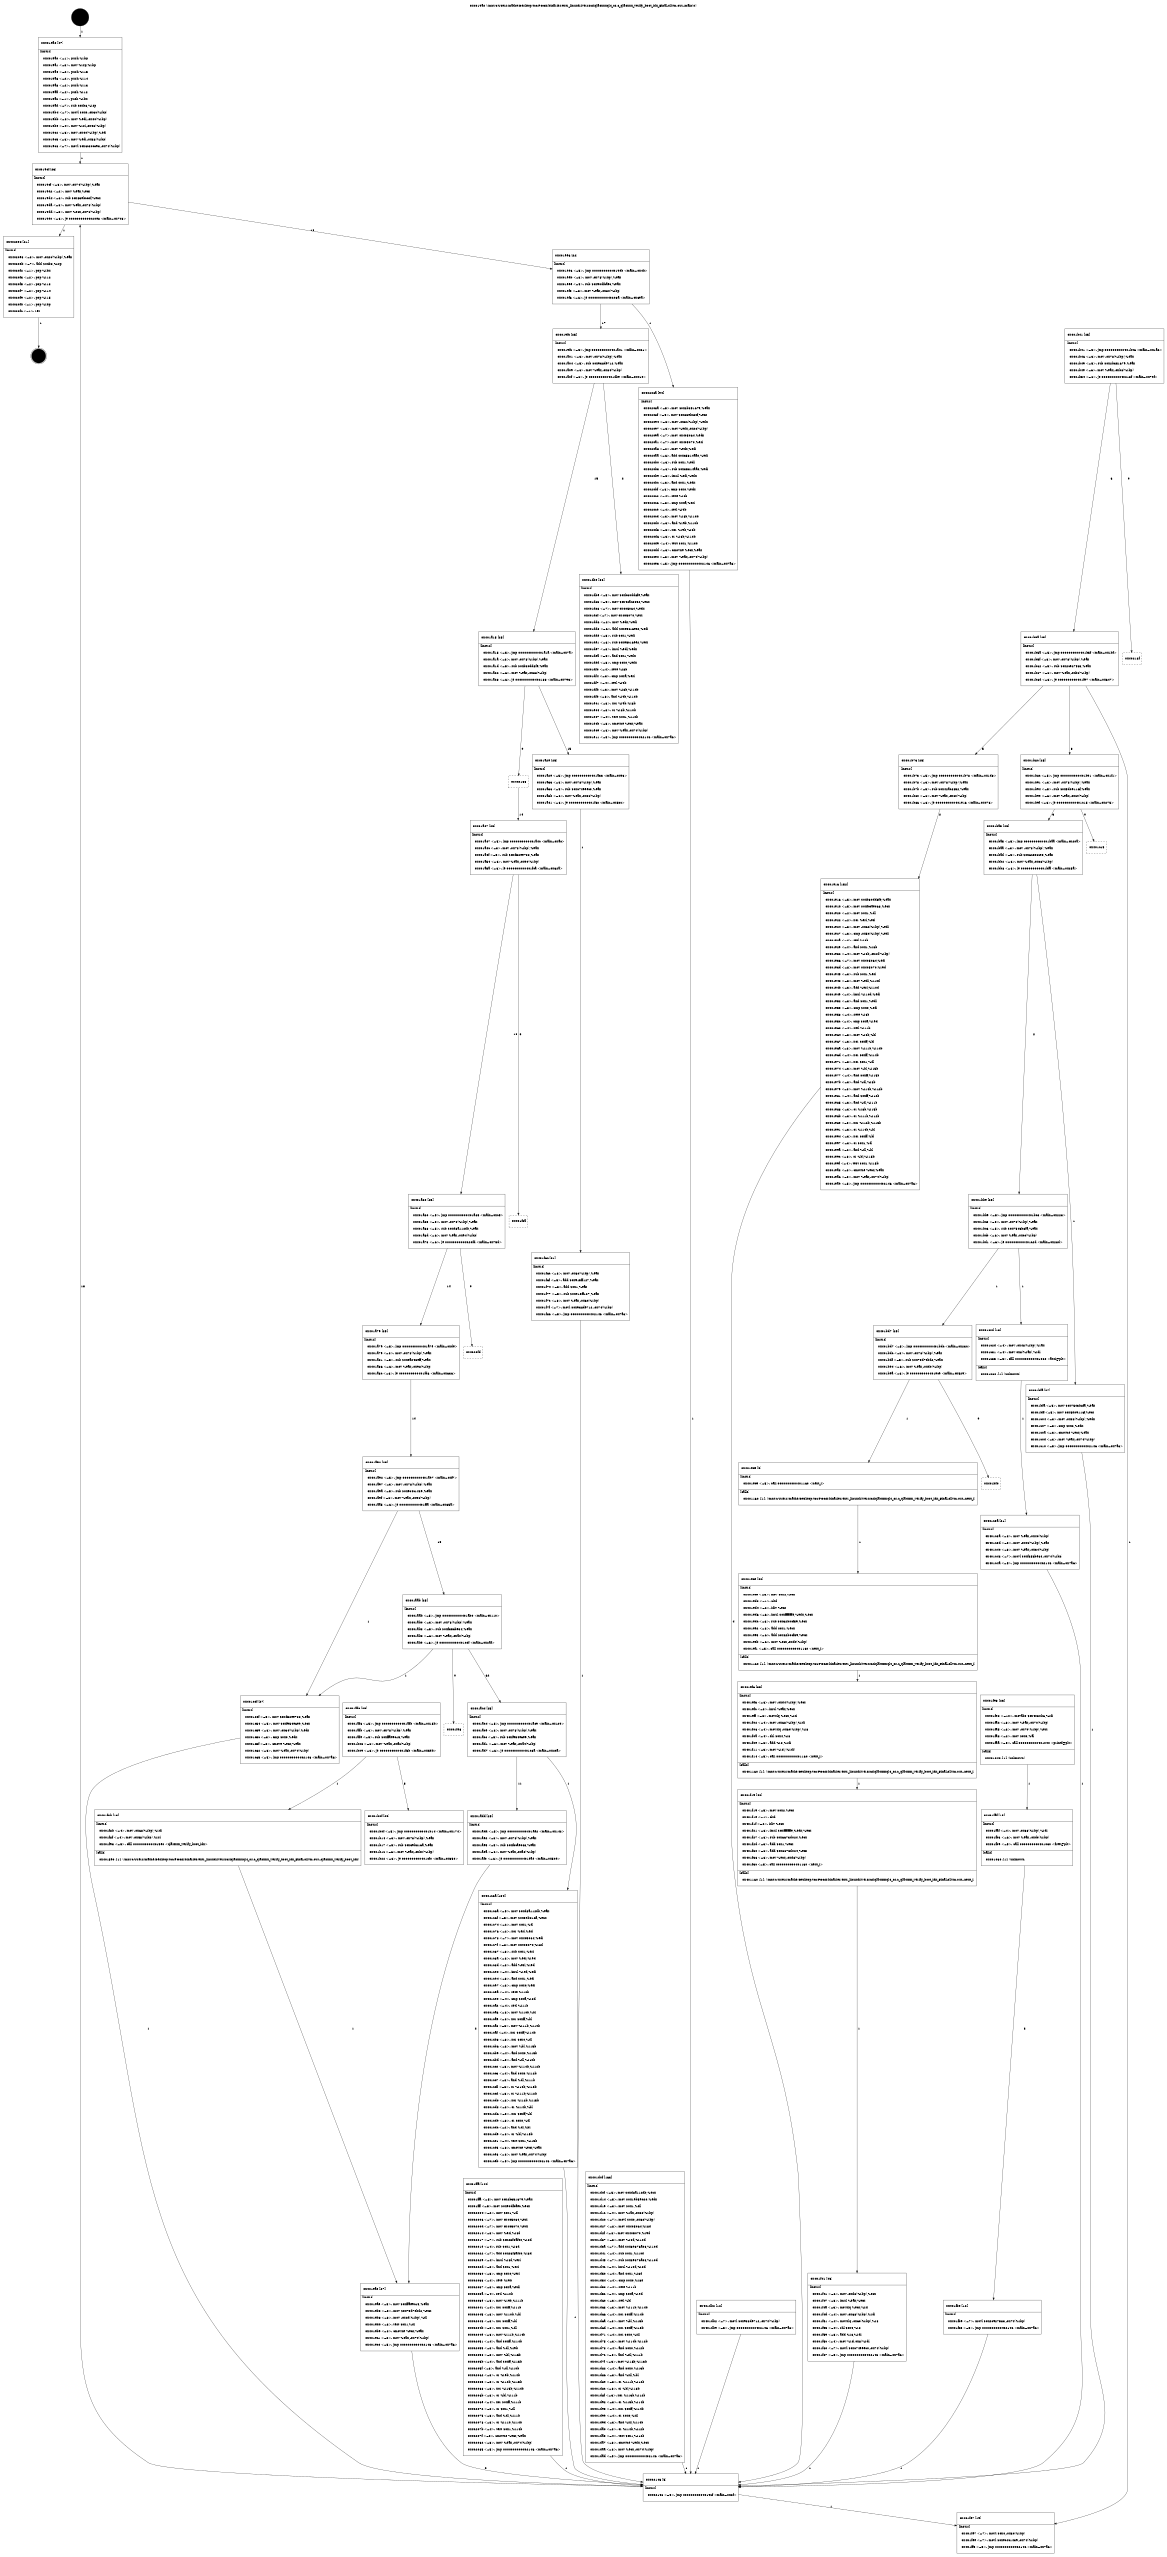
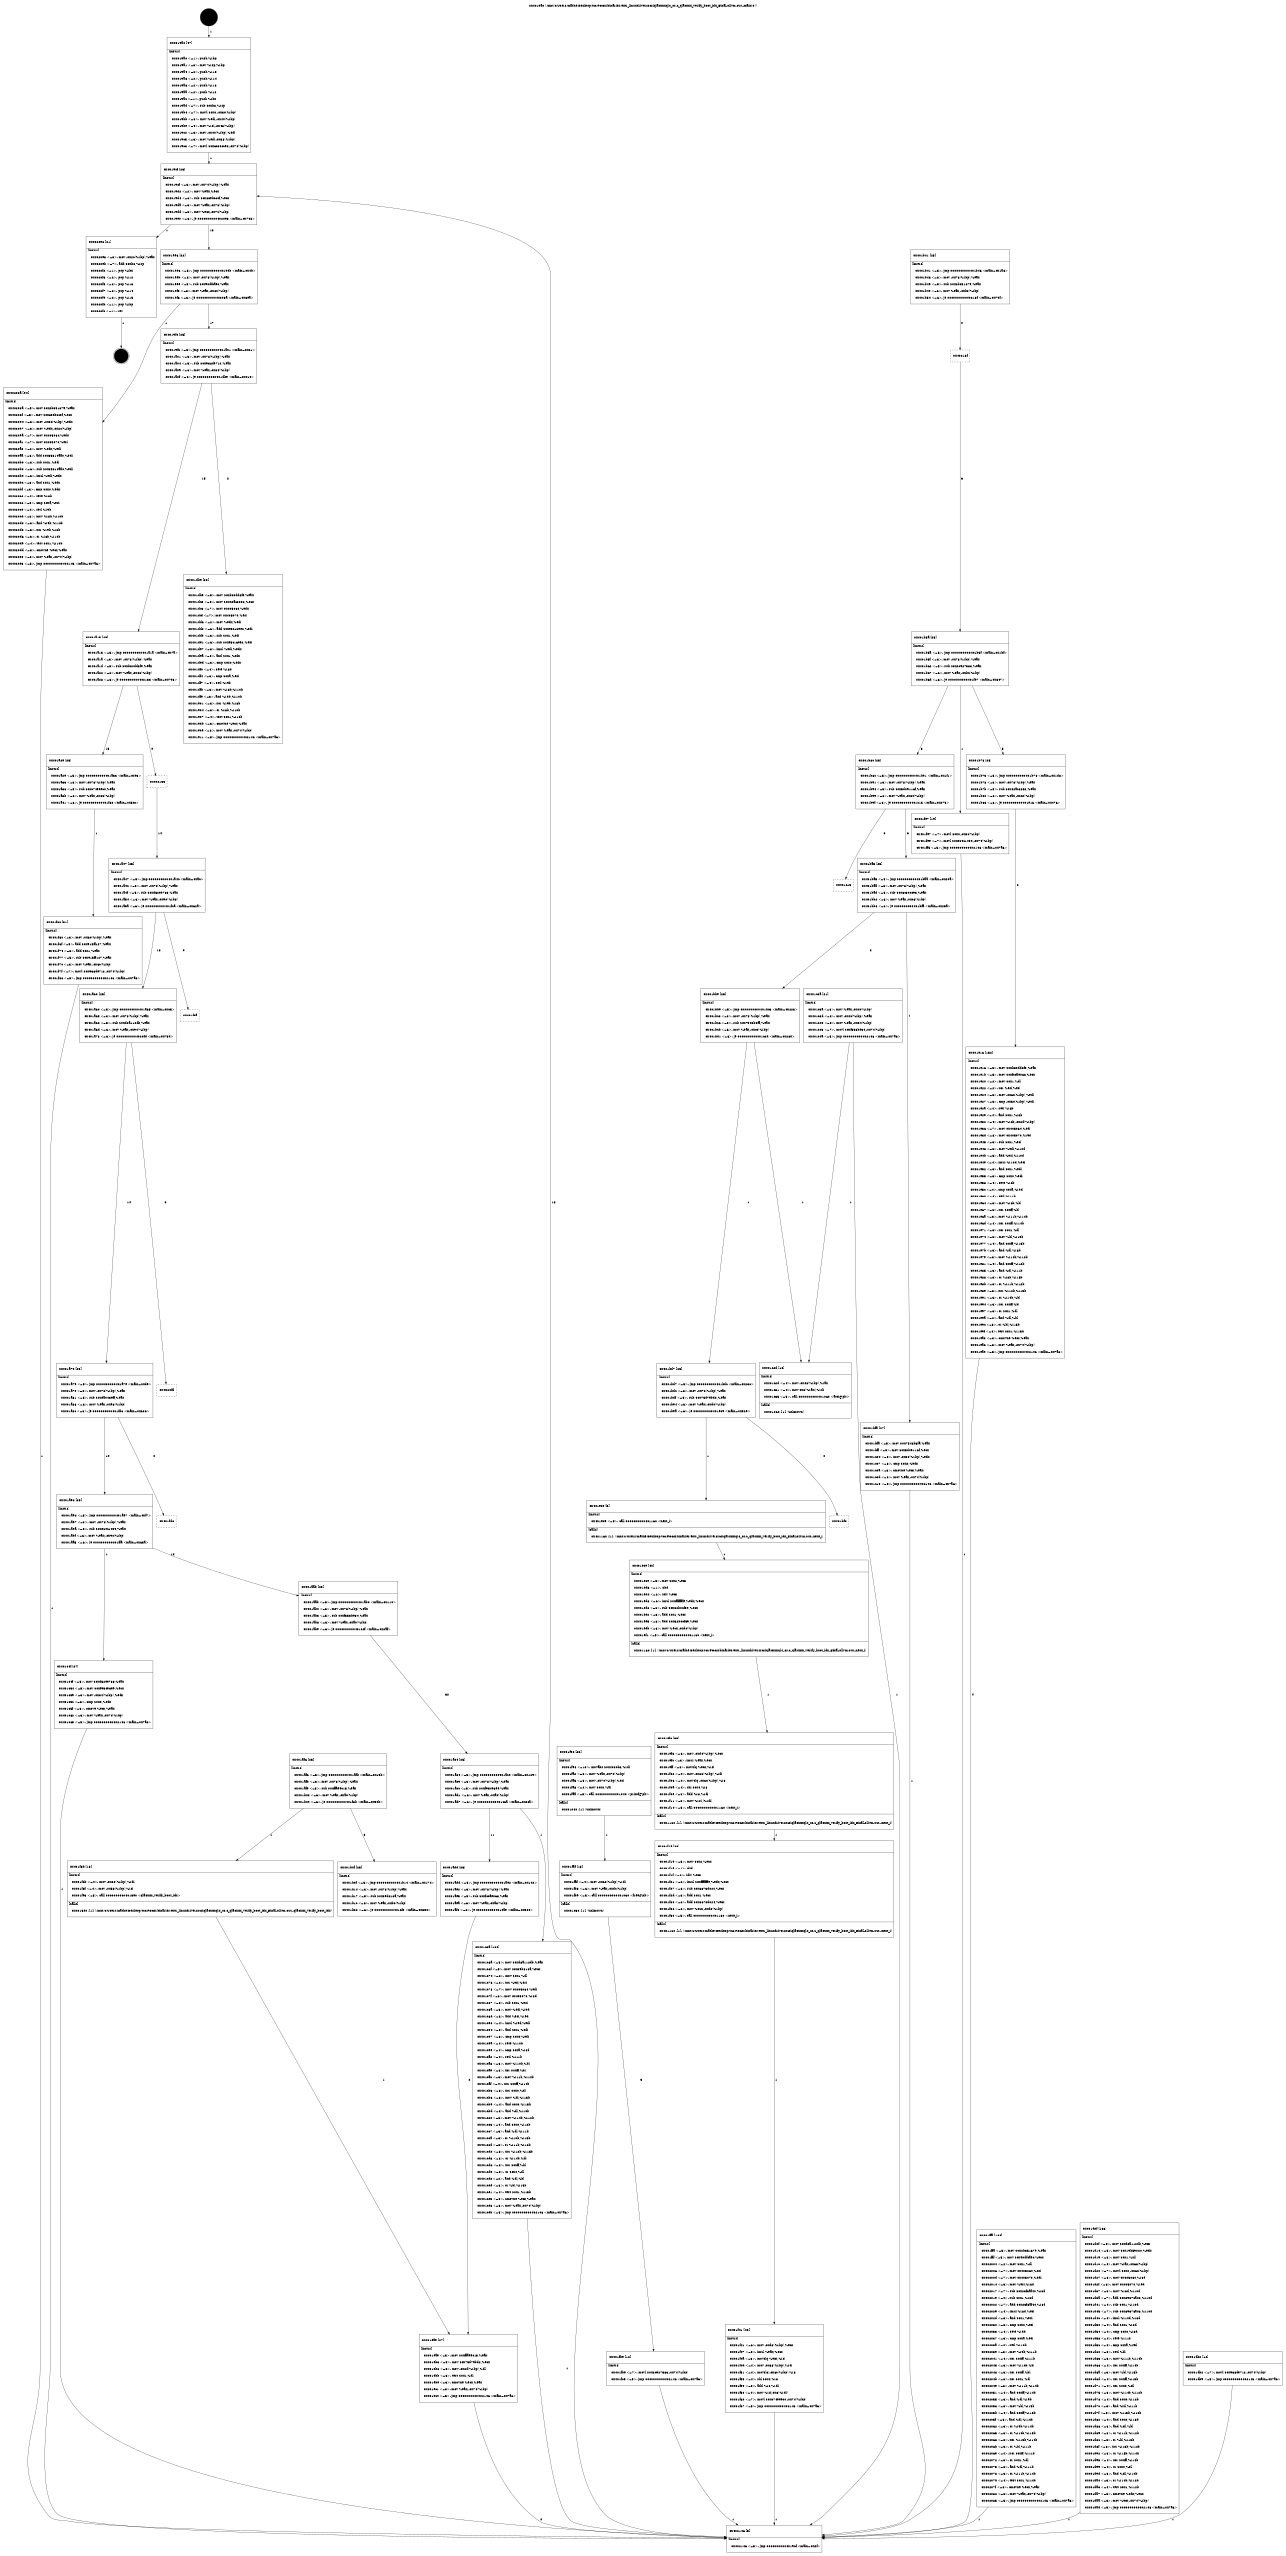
(1092, 506) -> (960, 496)
(1021, 1447) -> (829, 1201)
(380, 1681) -> none
(453, 1685) -> (141, 1465)
(847, 2510) -> (962, 1740)
